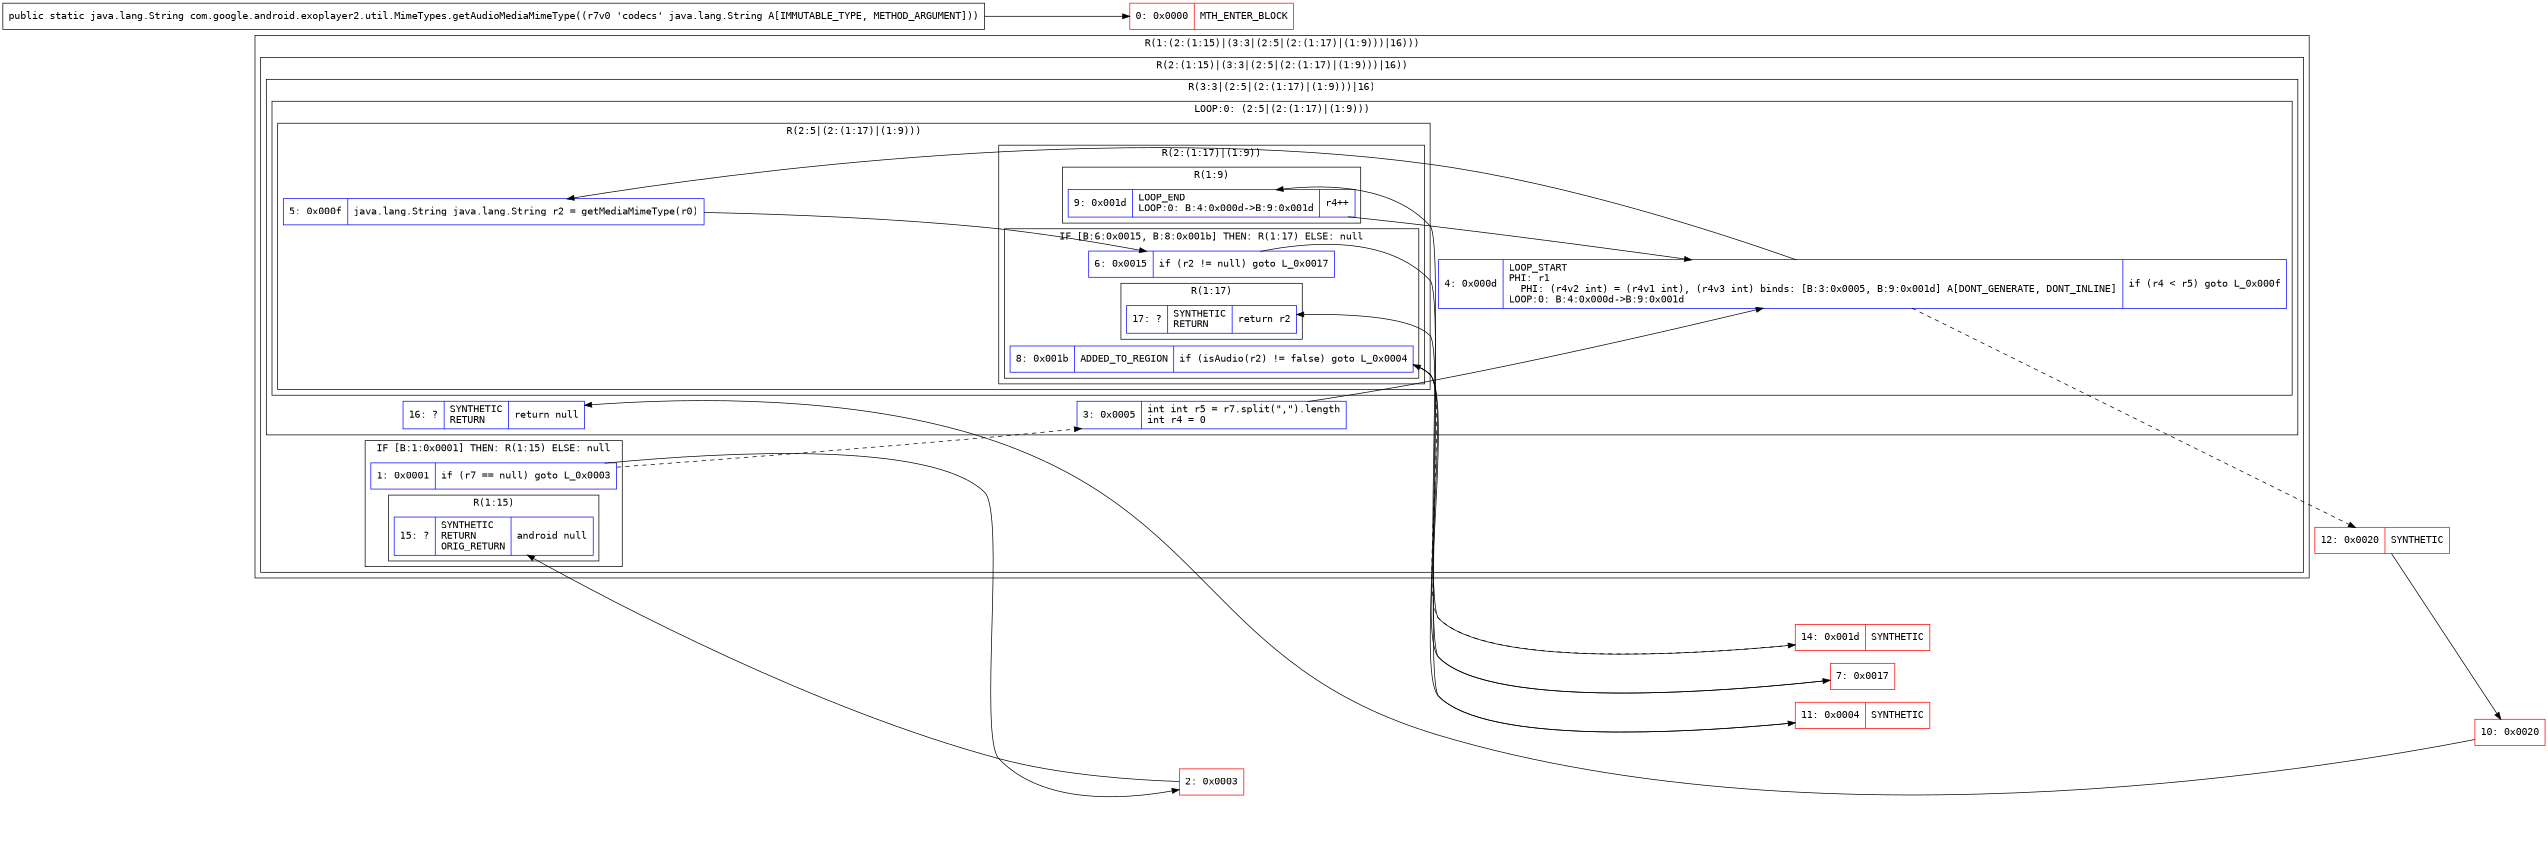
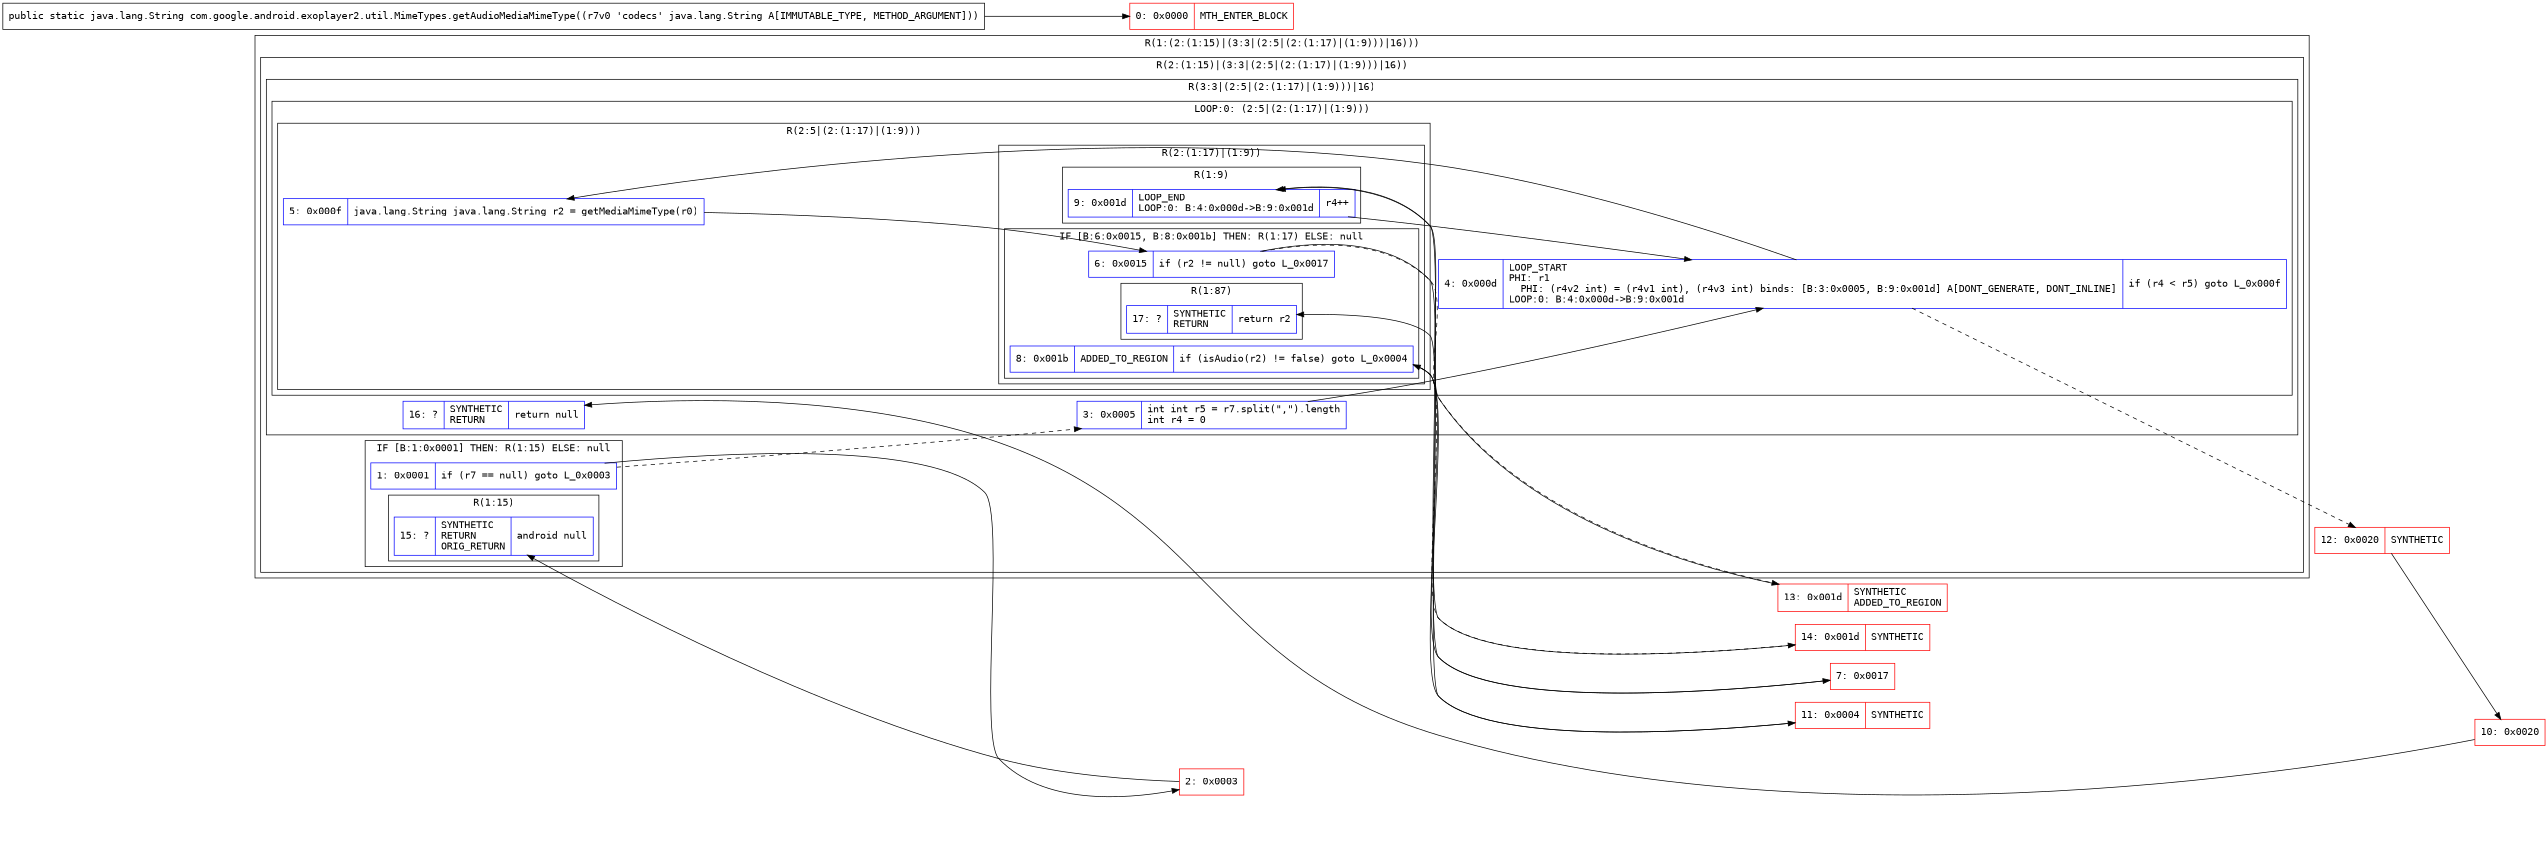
(1212, 291) -> (1212, 291)
none -> (1863, 598)
